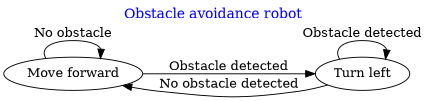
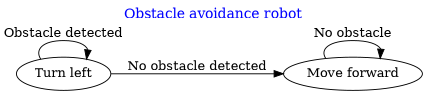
(224, 74) -> none
